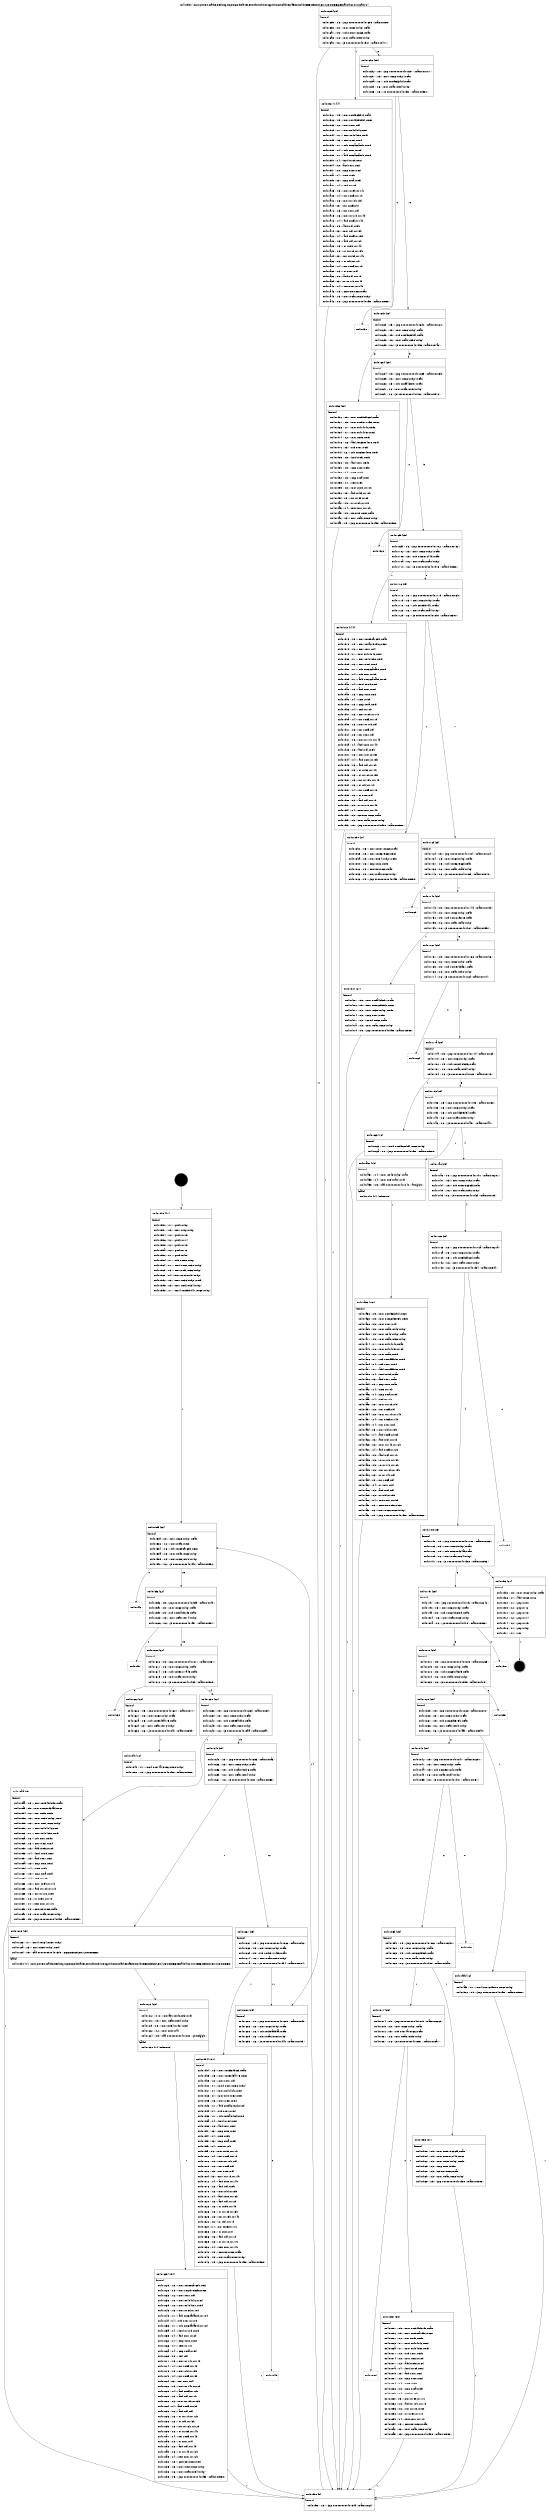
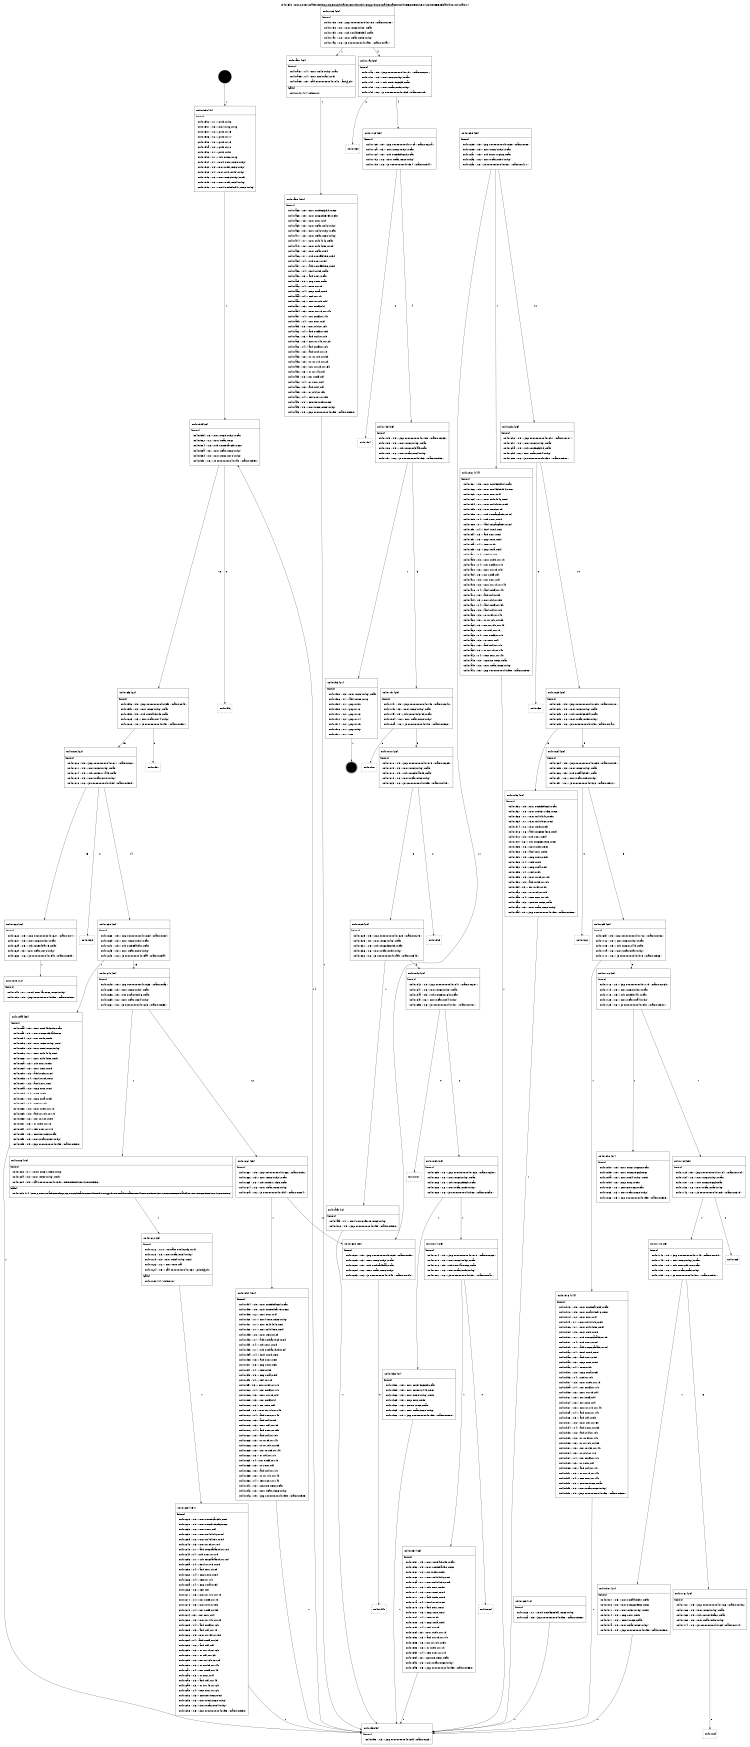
none -> (353, 149)
(460, 1058) -> none
